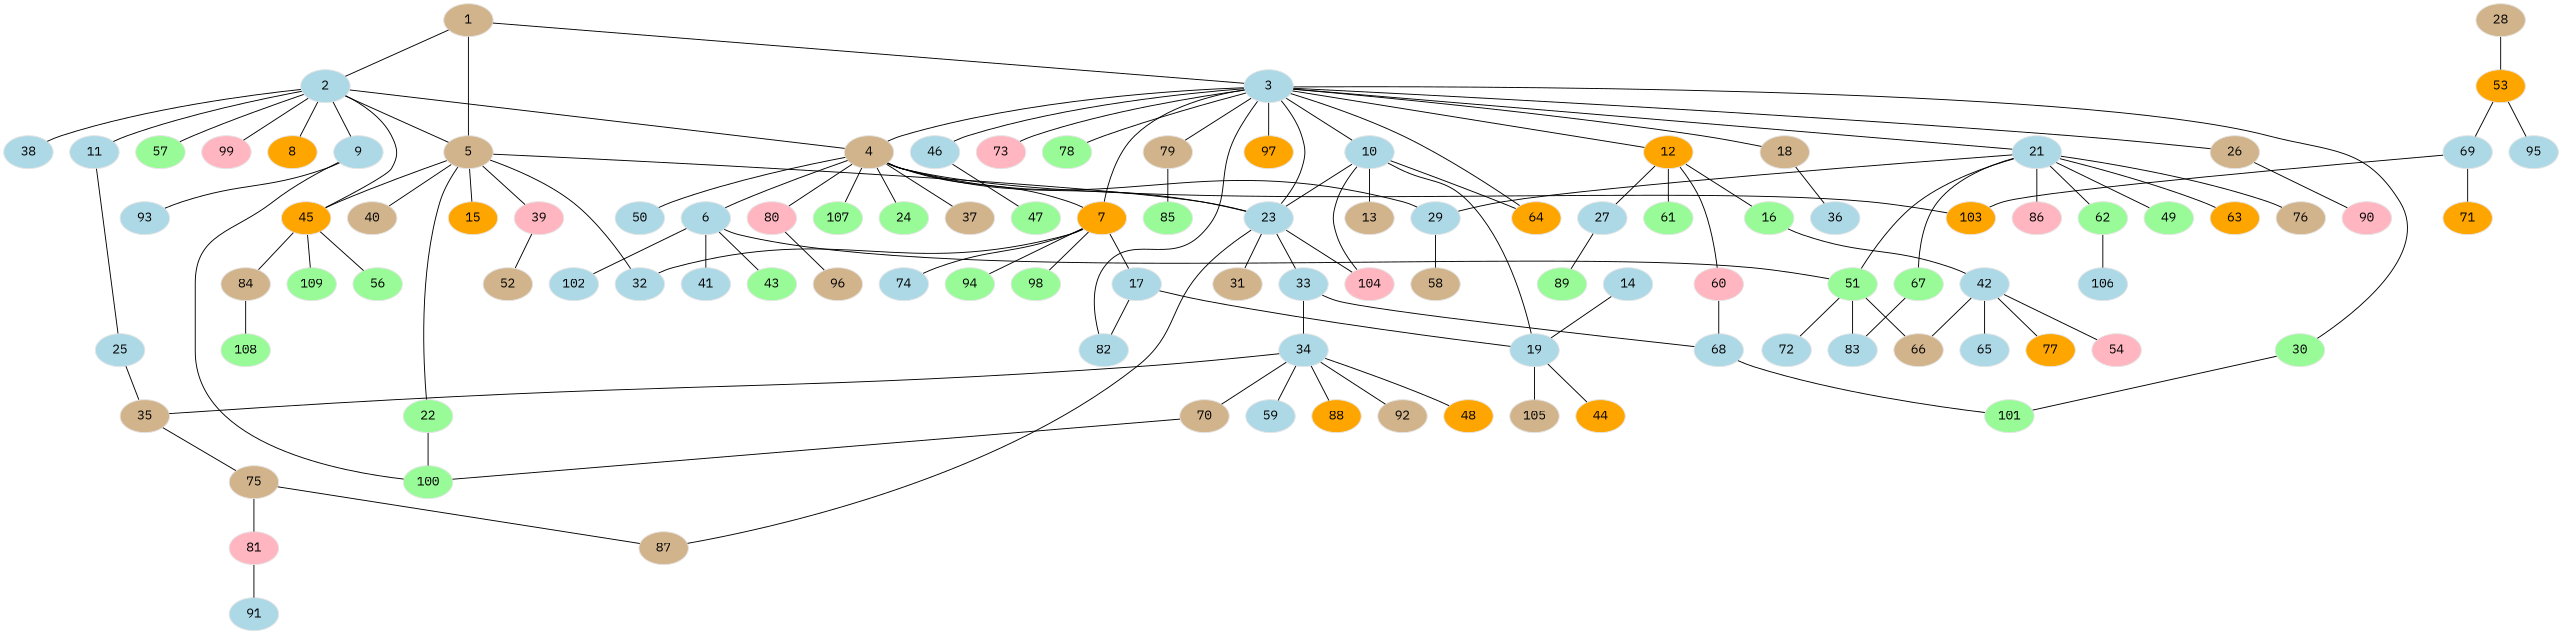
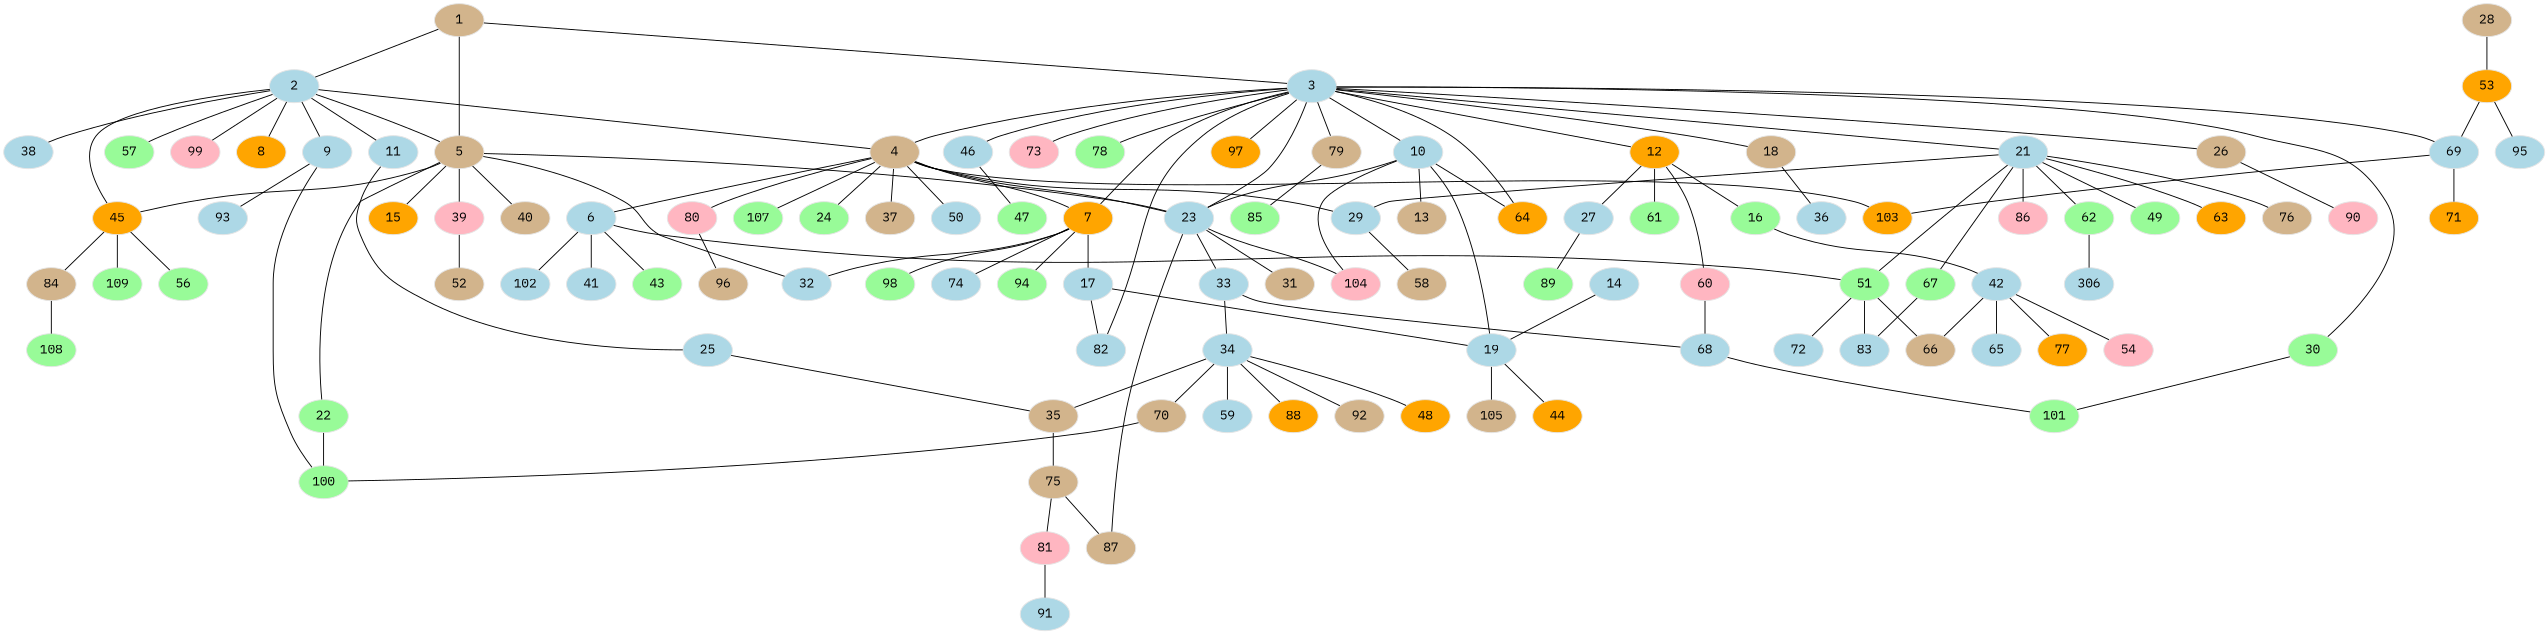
none -> (1997, 98)
(2103, 284) -> (2089, 284)
